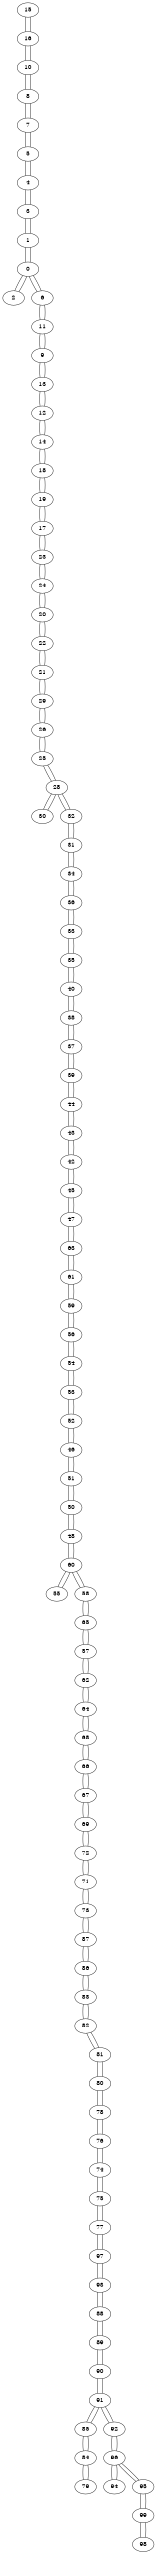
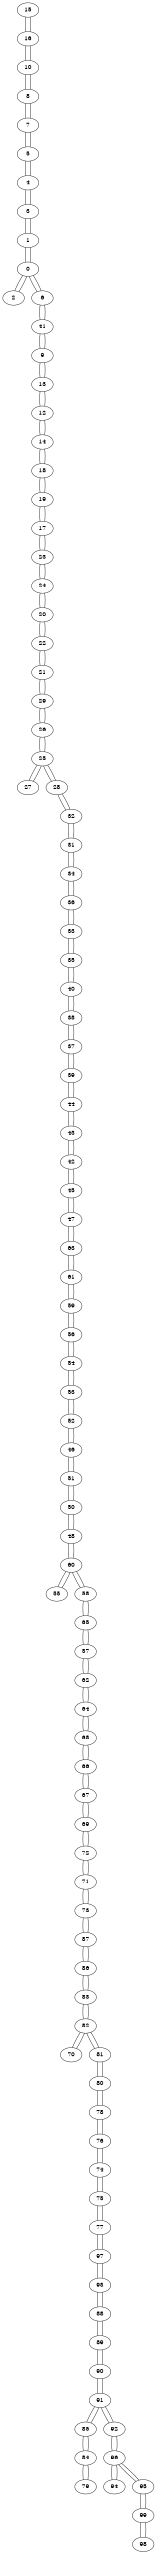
(42, 327) -> (42, 327)
none -> (28, 788)
(42, 816) -> none
none -> (71, 2055)
